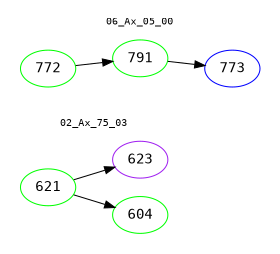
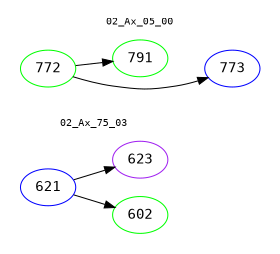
(140, 22) -> (140, 22)
(181, 63) -> (135, 89)
(48, 187) -> (48, 187)
(140, 215) -> (140, 215)
